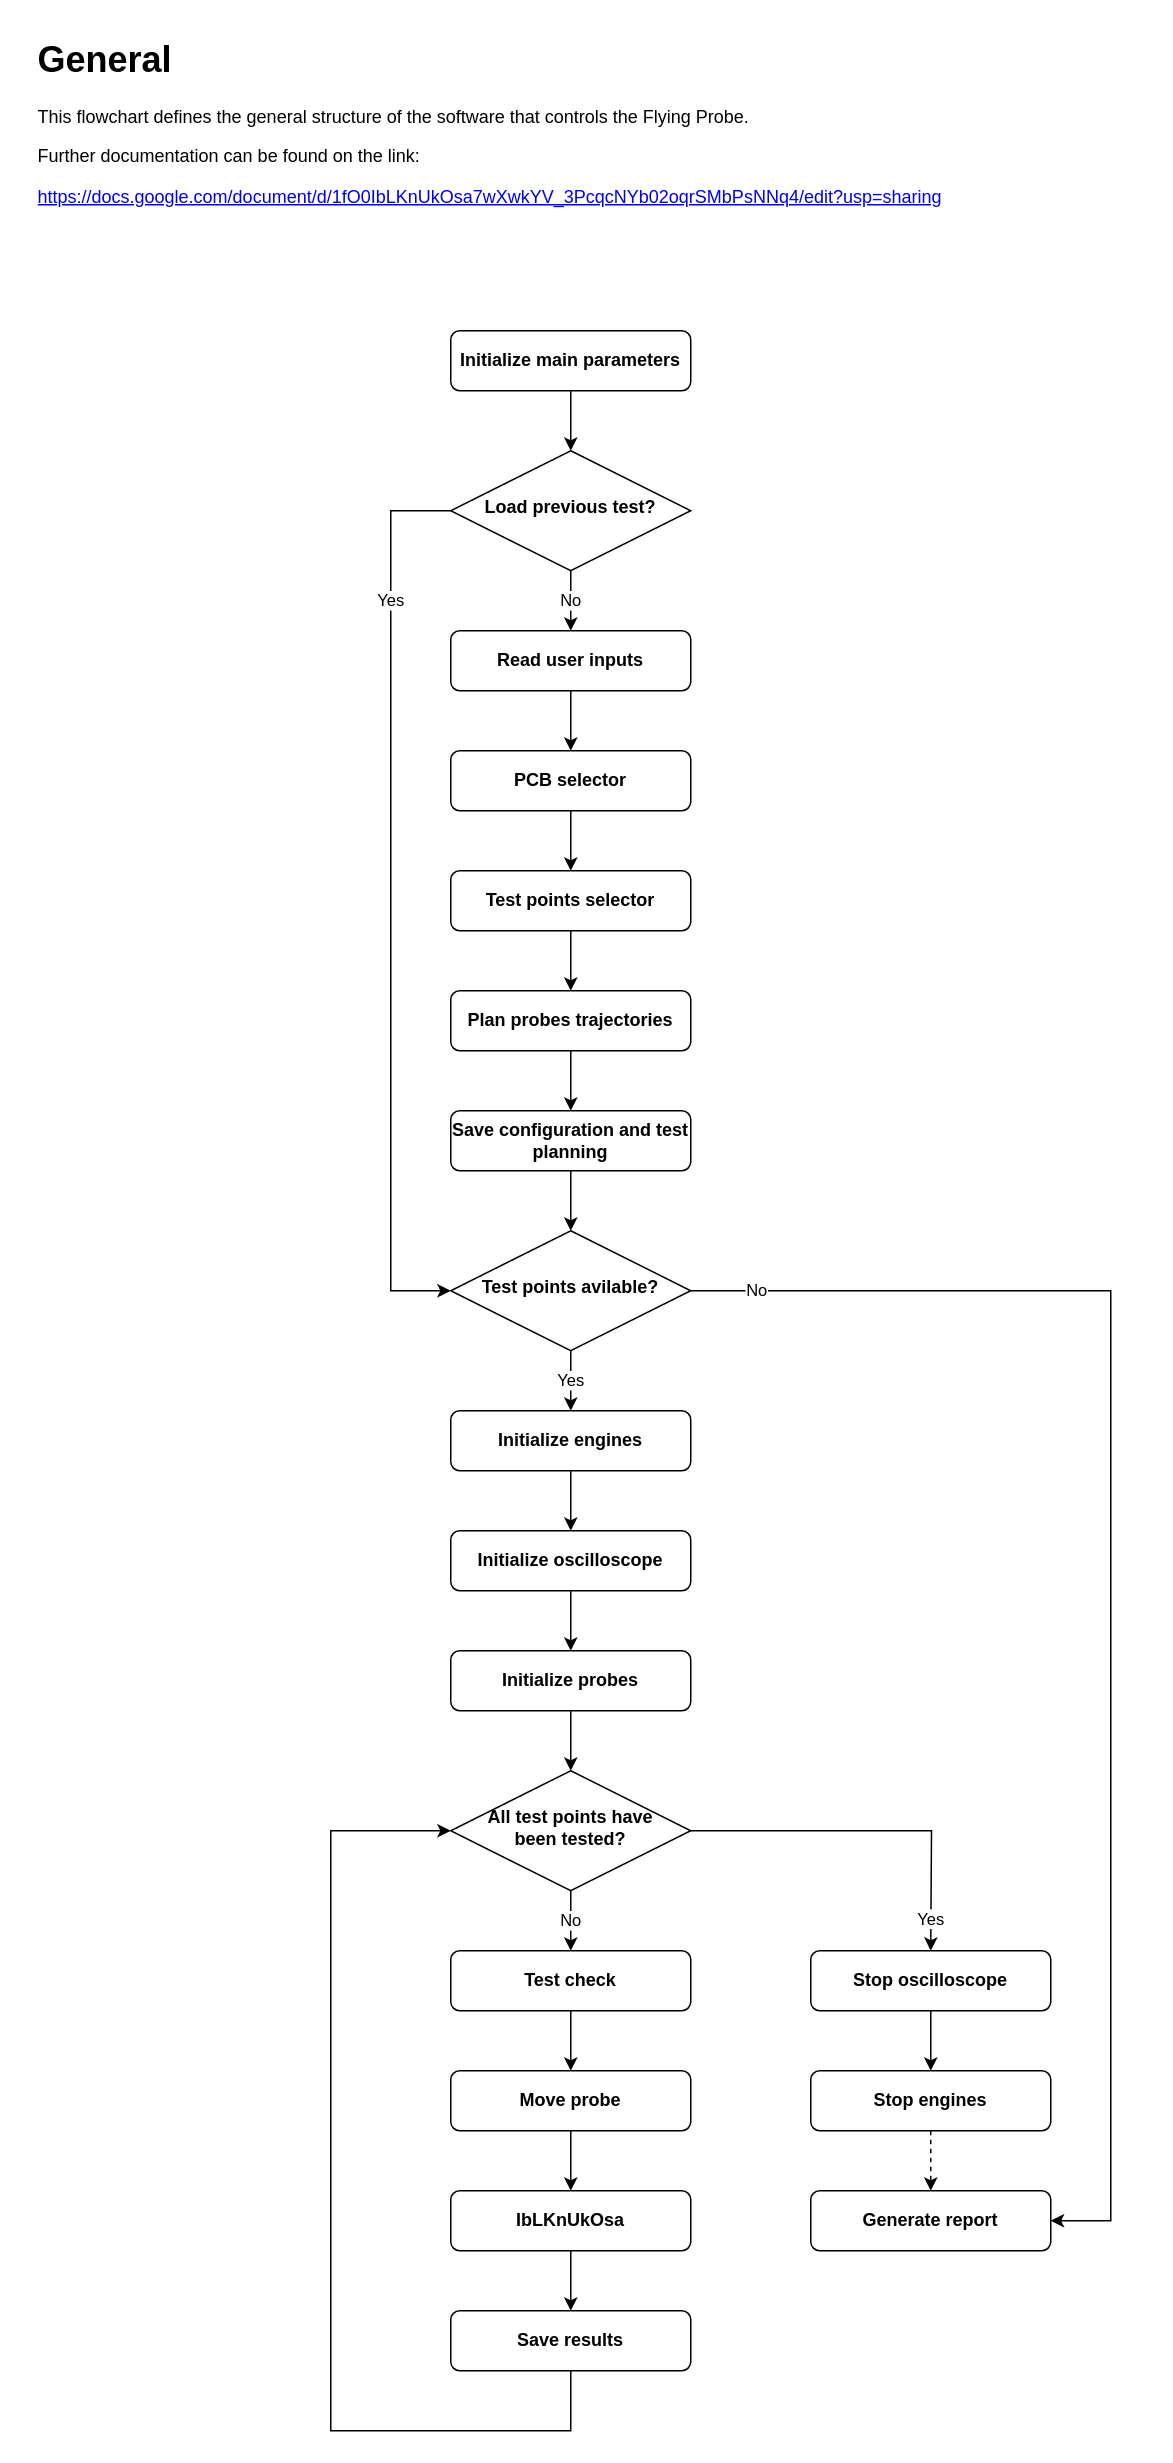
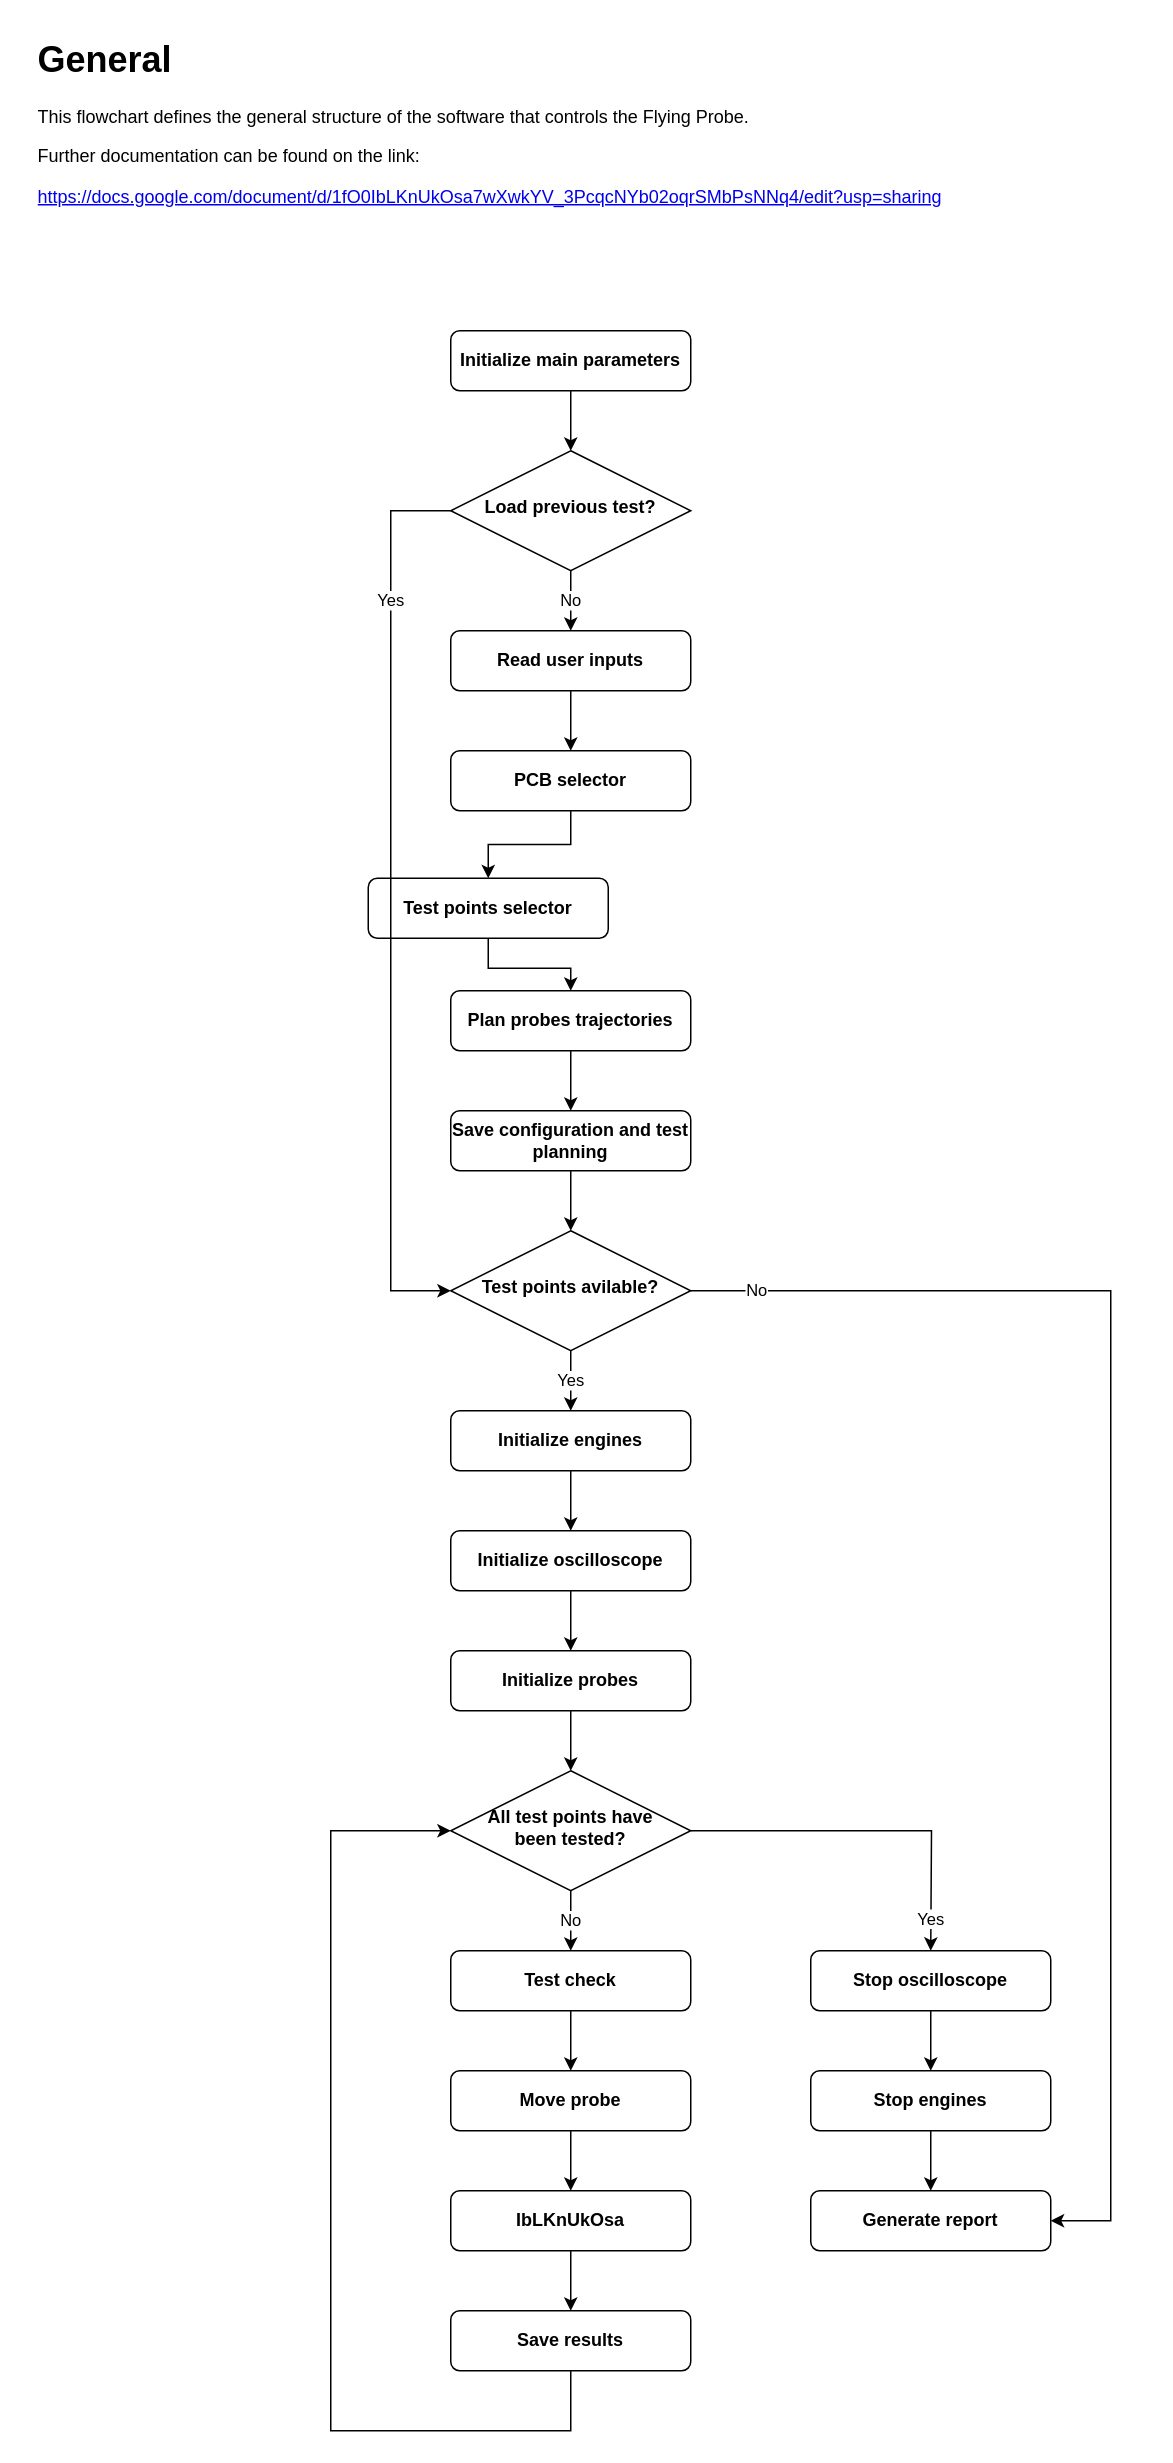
(571, 901) -> (488, 908)
(931, 2155) -> (931, 2155)
